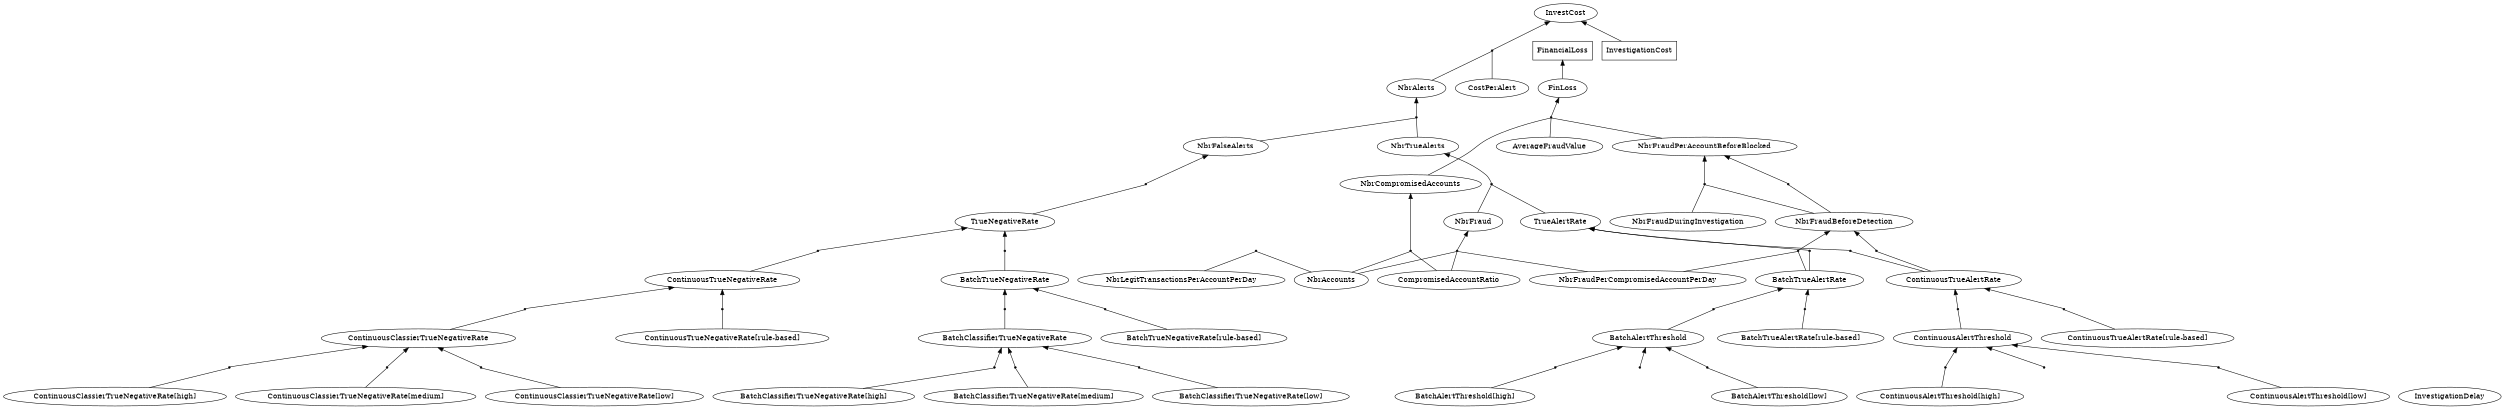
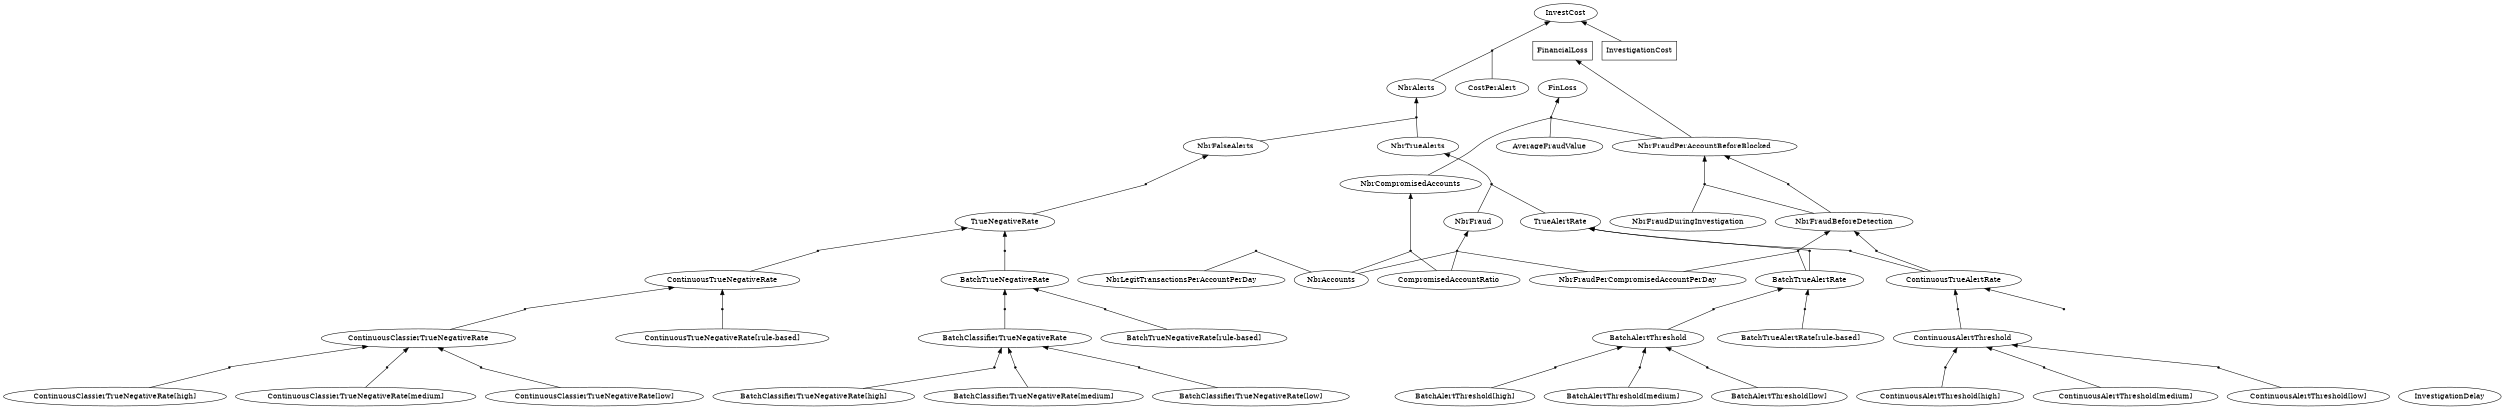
(1563, 72) -> (1636, 100)
(2138, 338) -> none
none -> (1623, 397)
none -> (2126, 397)
